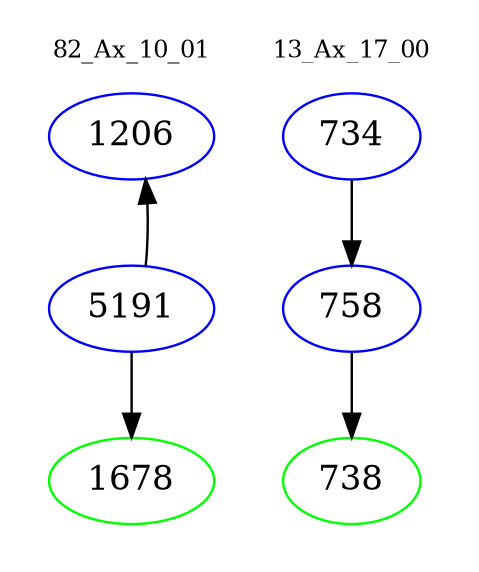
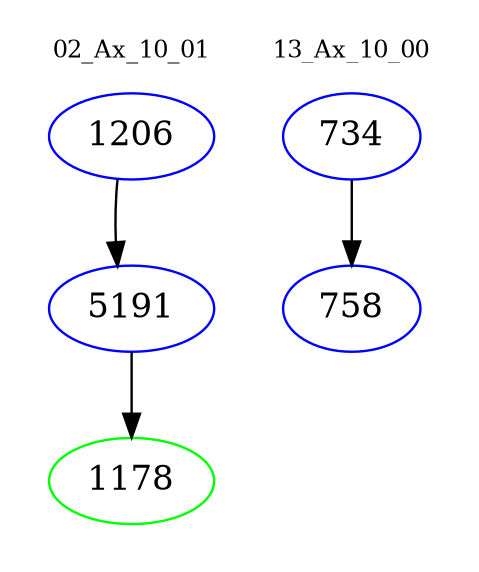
(132, 51) -> (132, 51)
(352, 51) -> (352, 51)
(148, 235) -> (116, 211)
(132, 481) -> (132, 481)
(352, 481) -> none
